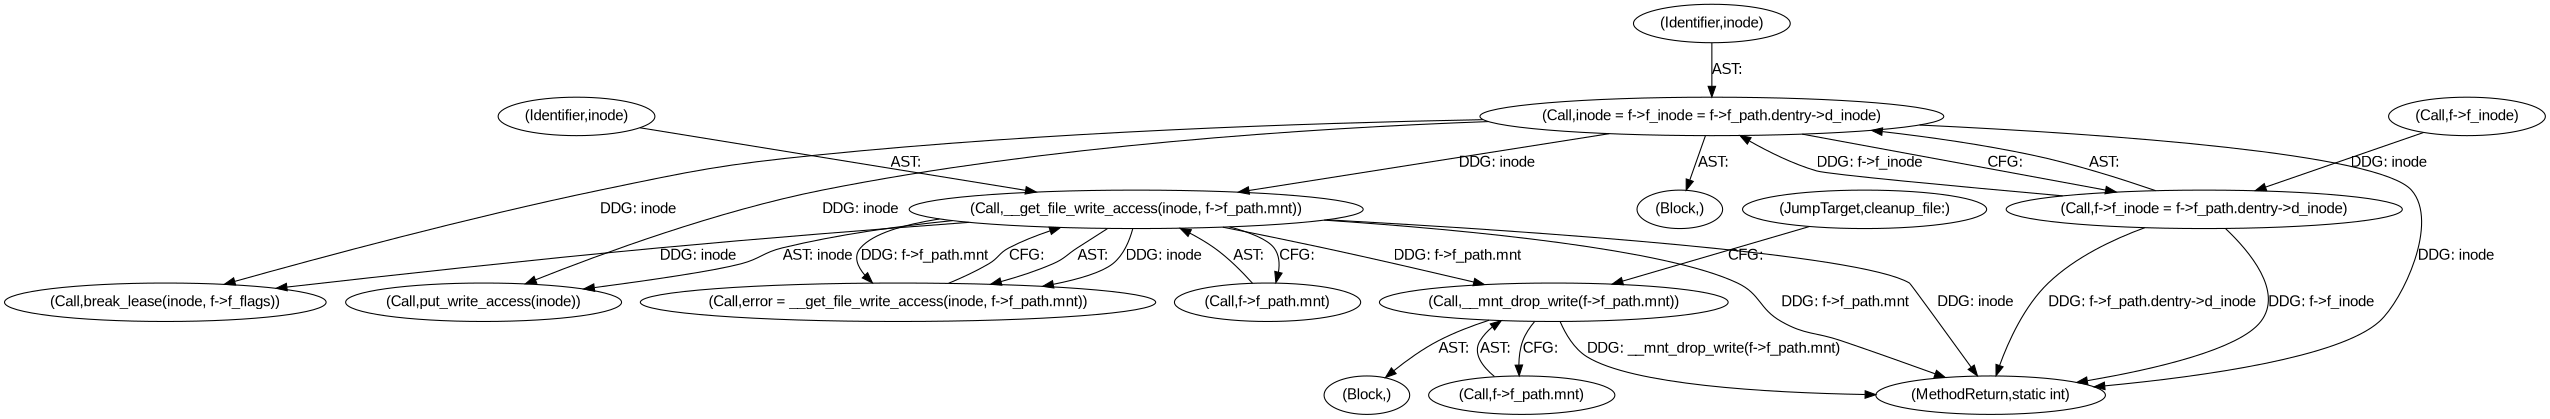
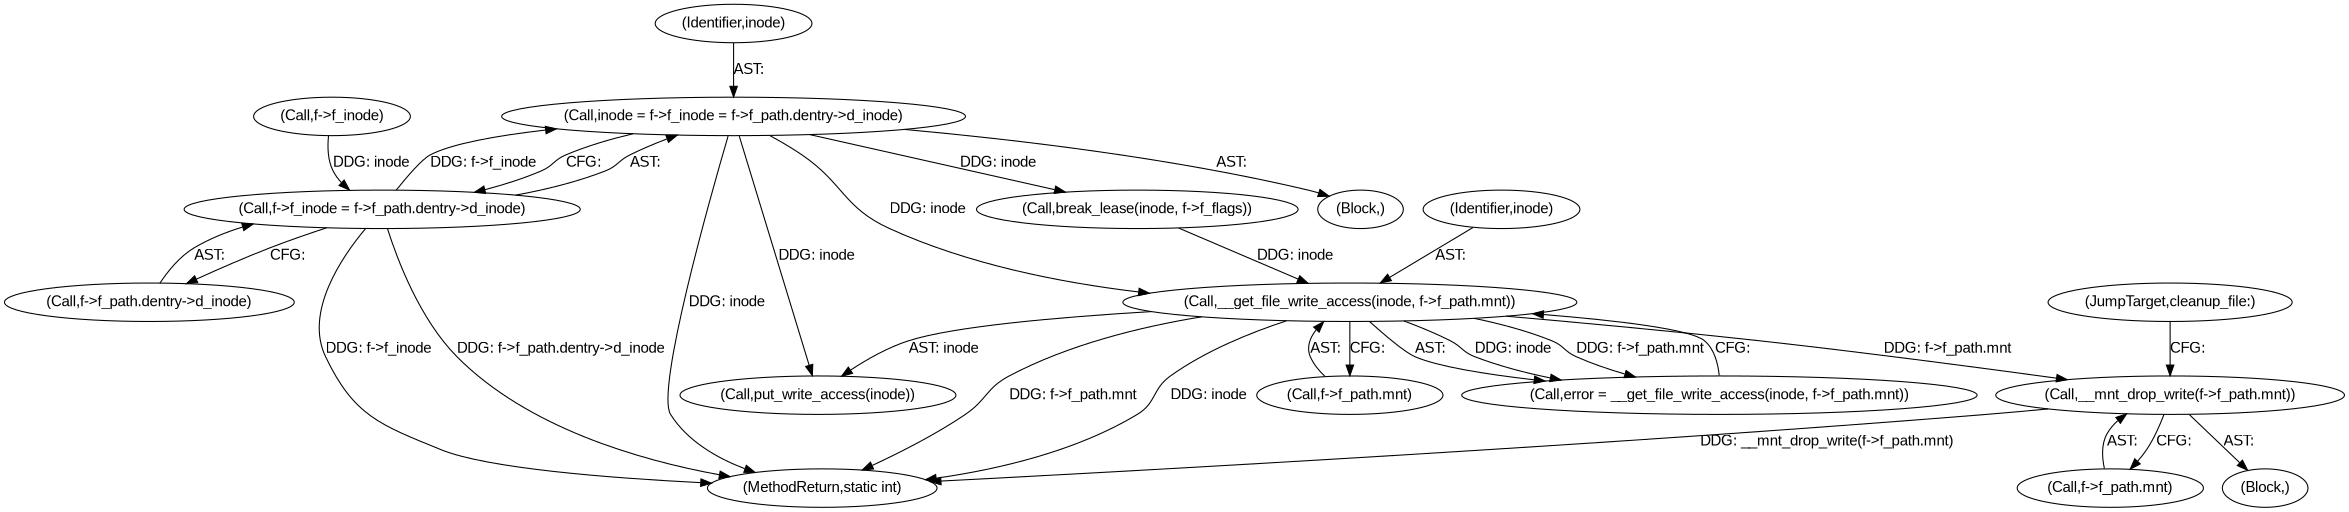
(645, 249) -> (1238, 254)
none -> (149, 302)
